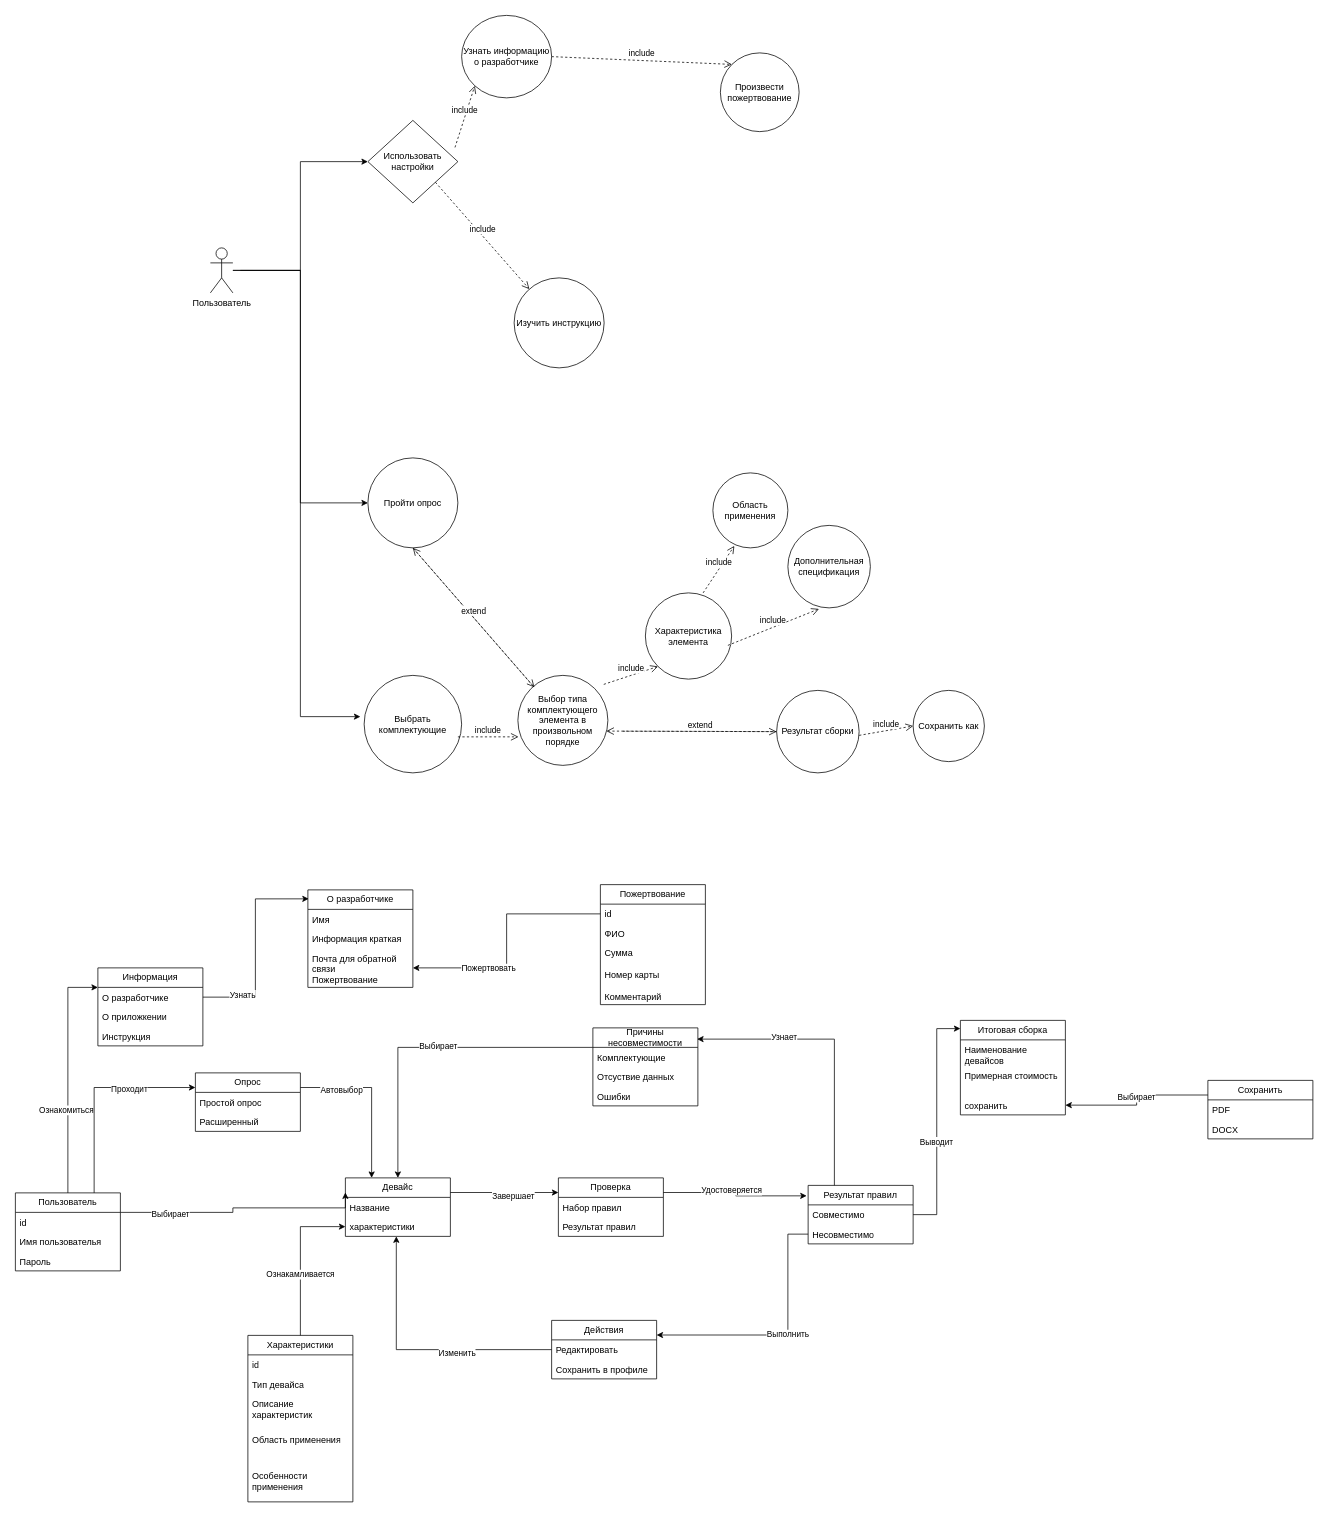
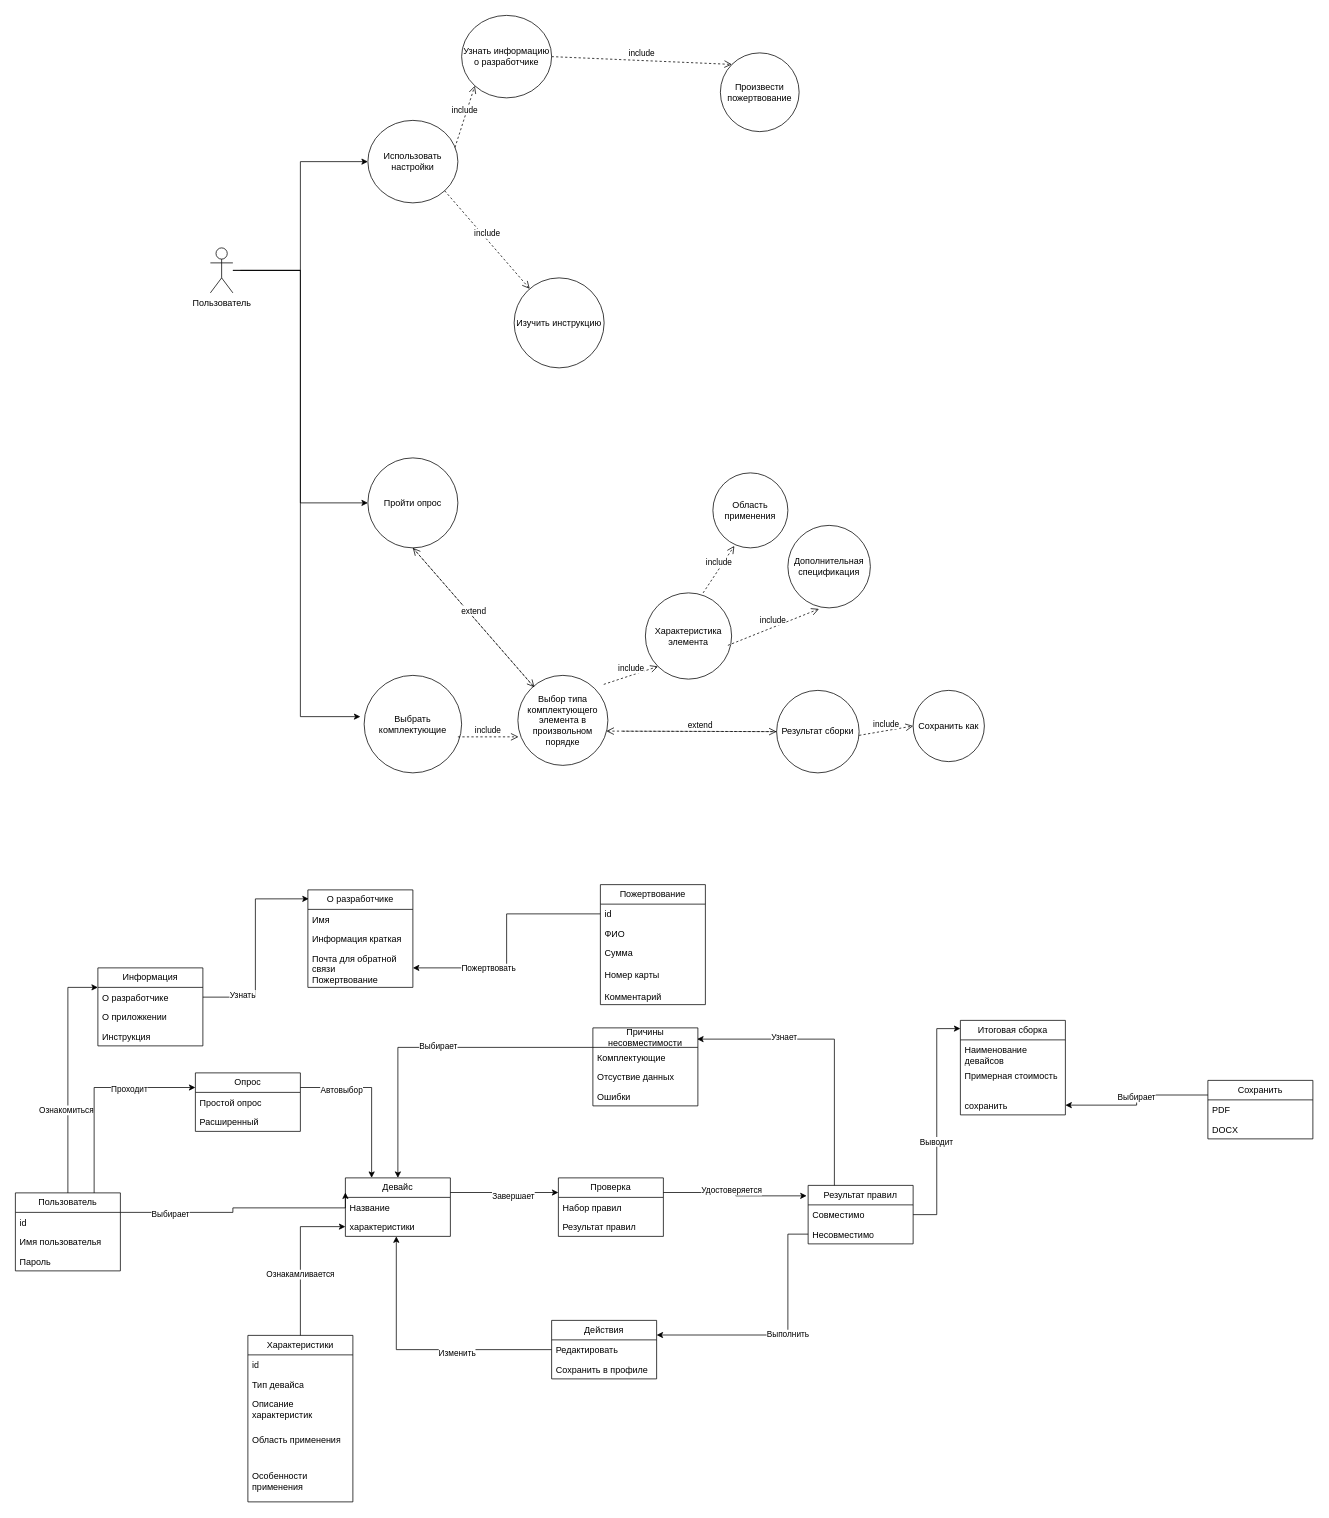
(413, 162) -> (413, 162)
